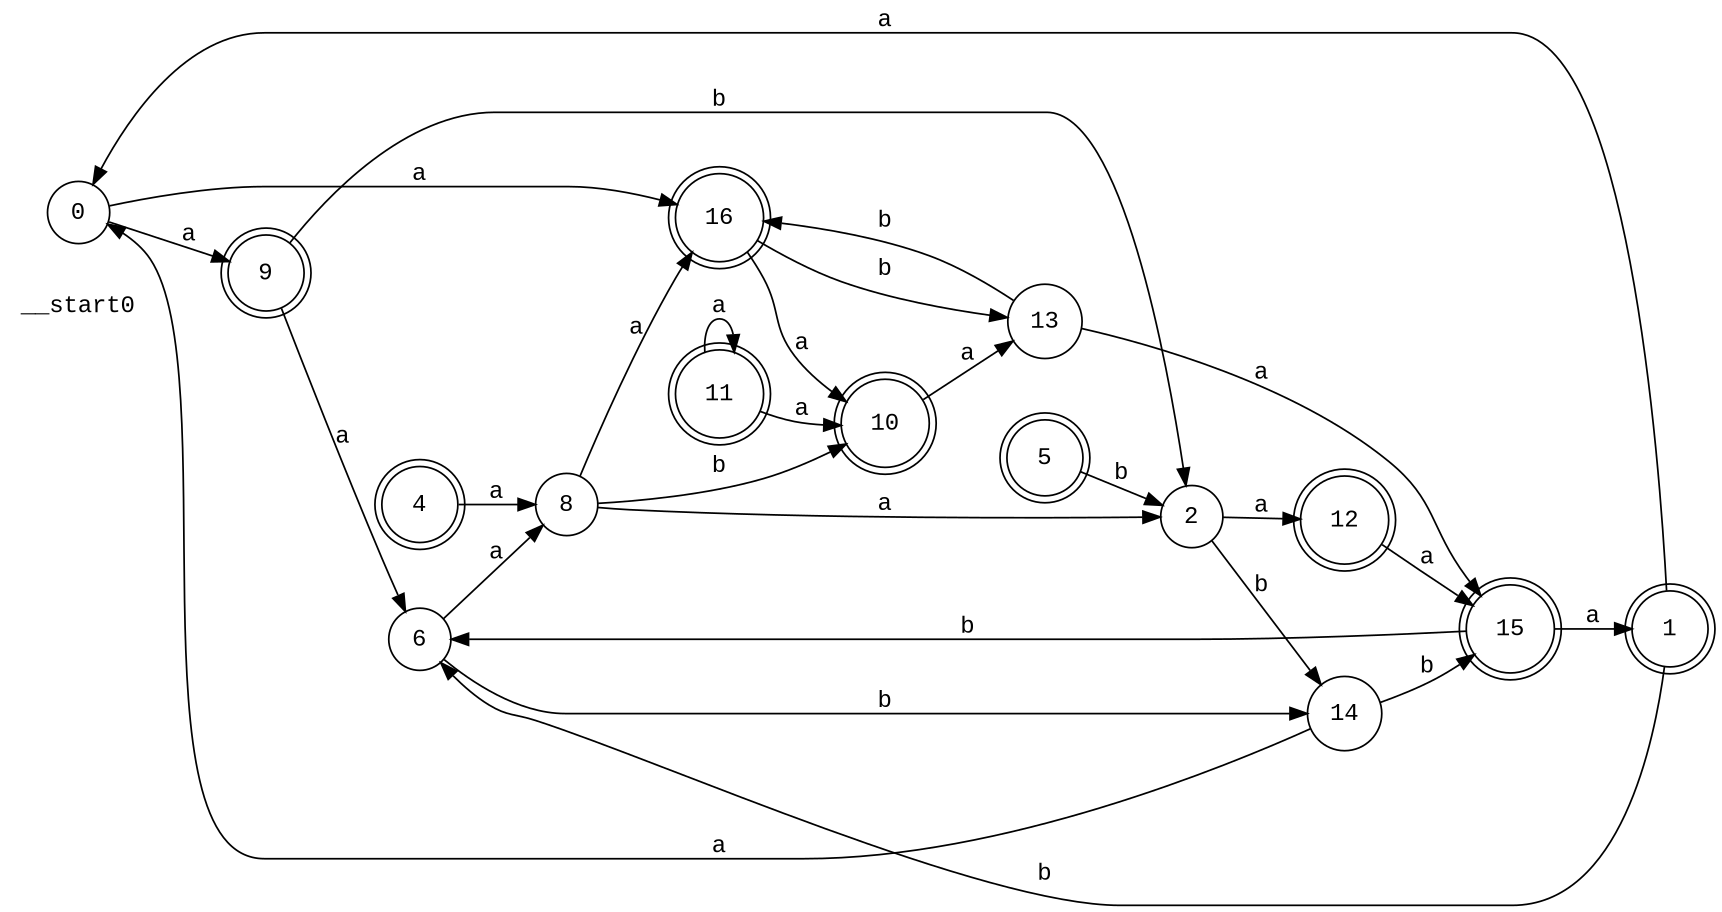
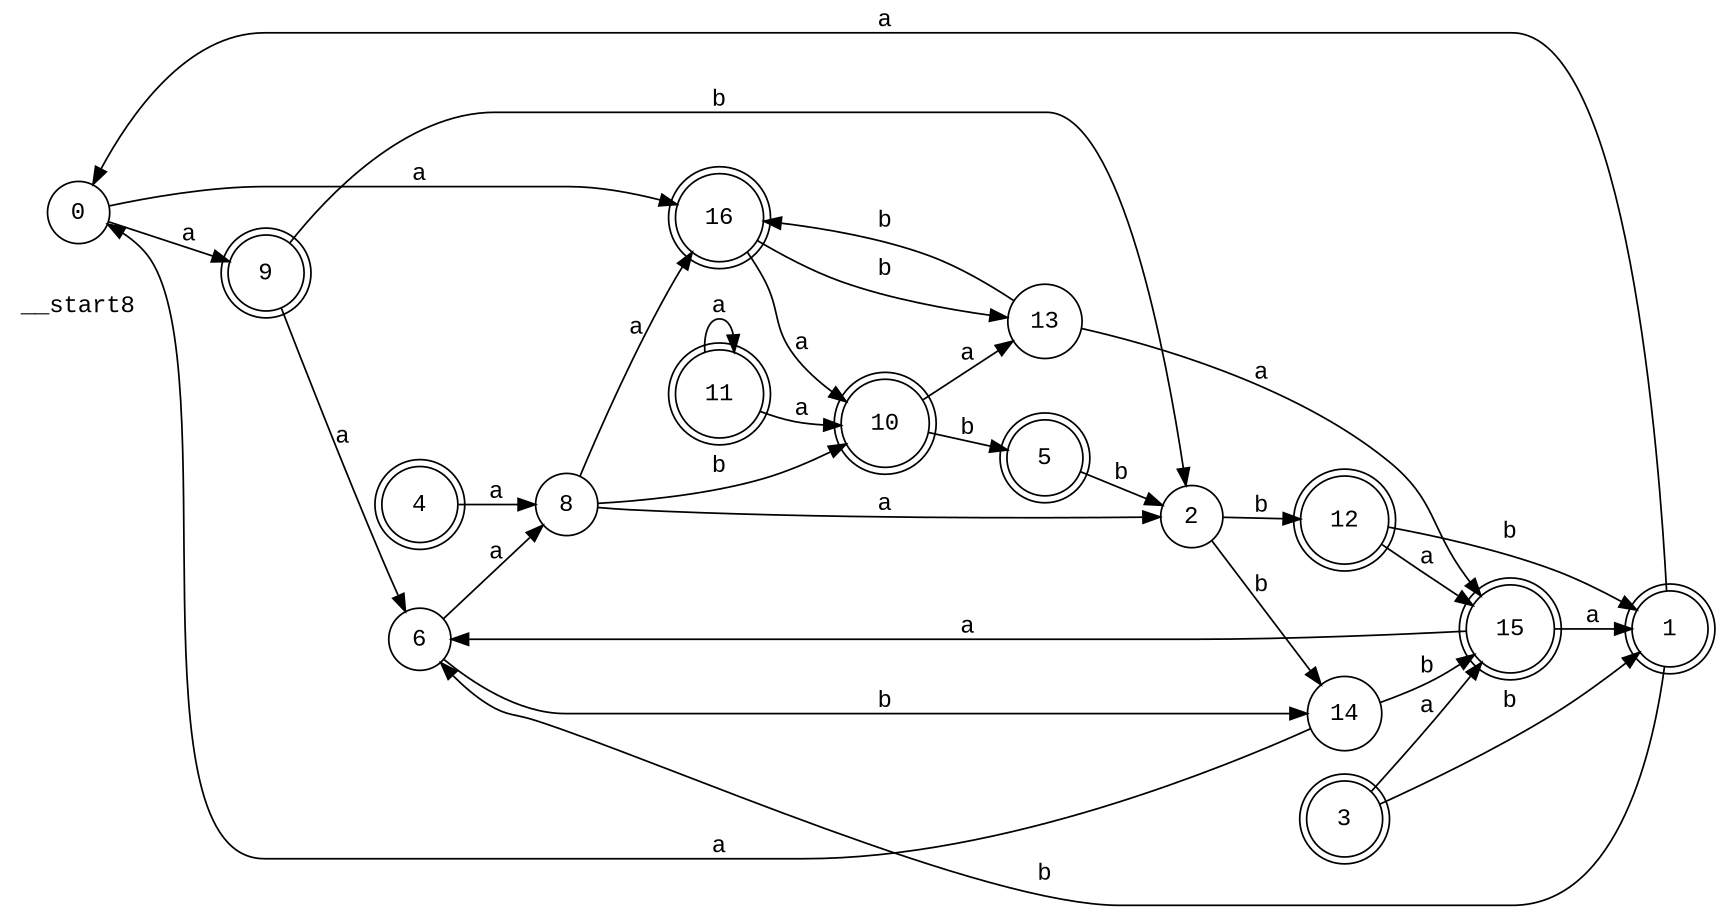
(79, 306) -> (79, 306)
none -> (960, 439)
(1262, 505) -> (1262, 505)
none -> (1508, 555)
(968, 626) -> (968, 626)
none -> (1345, 819)
